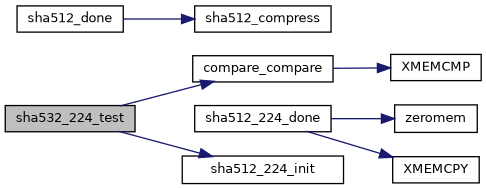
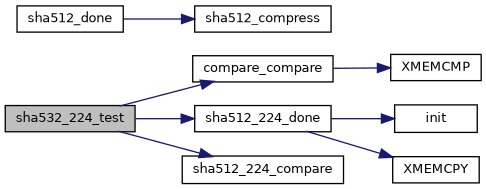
none -> (158, 119)
(436, 119) -> (436, 119)
(263, 170) -> (263, 170)
